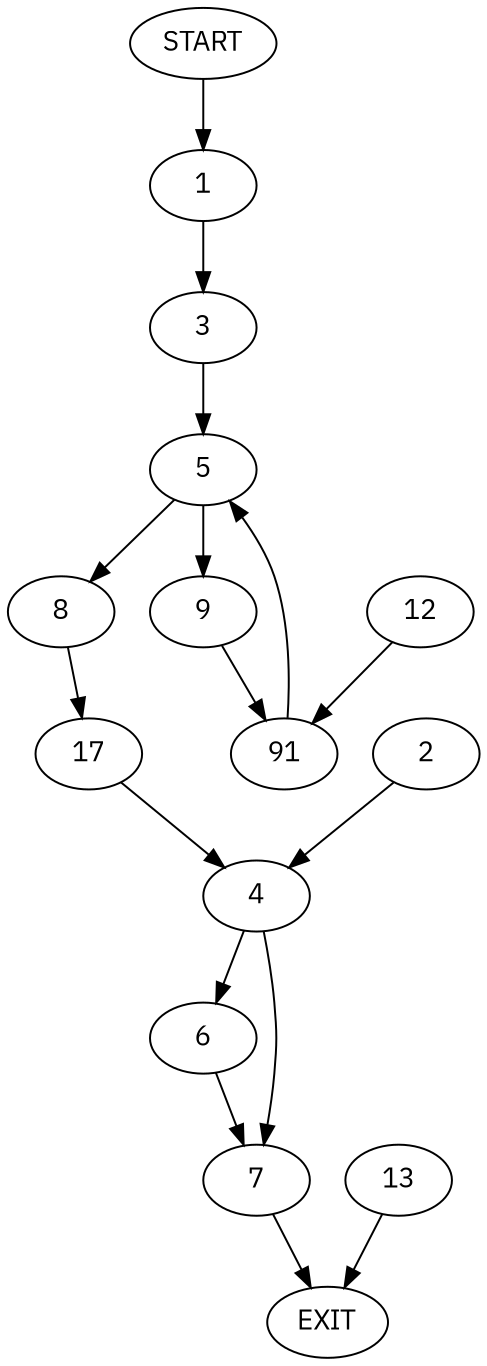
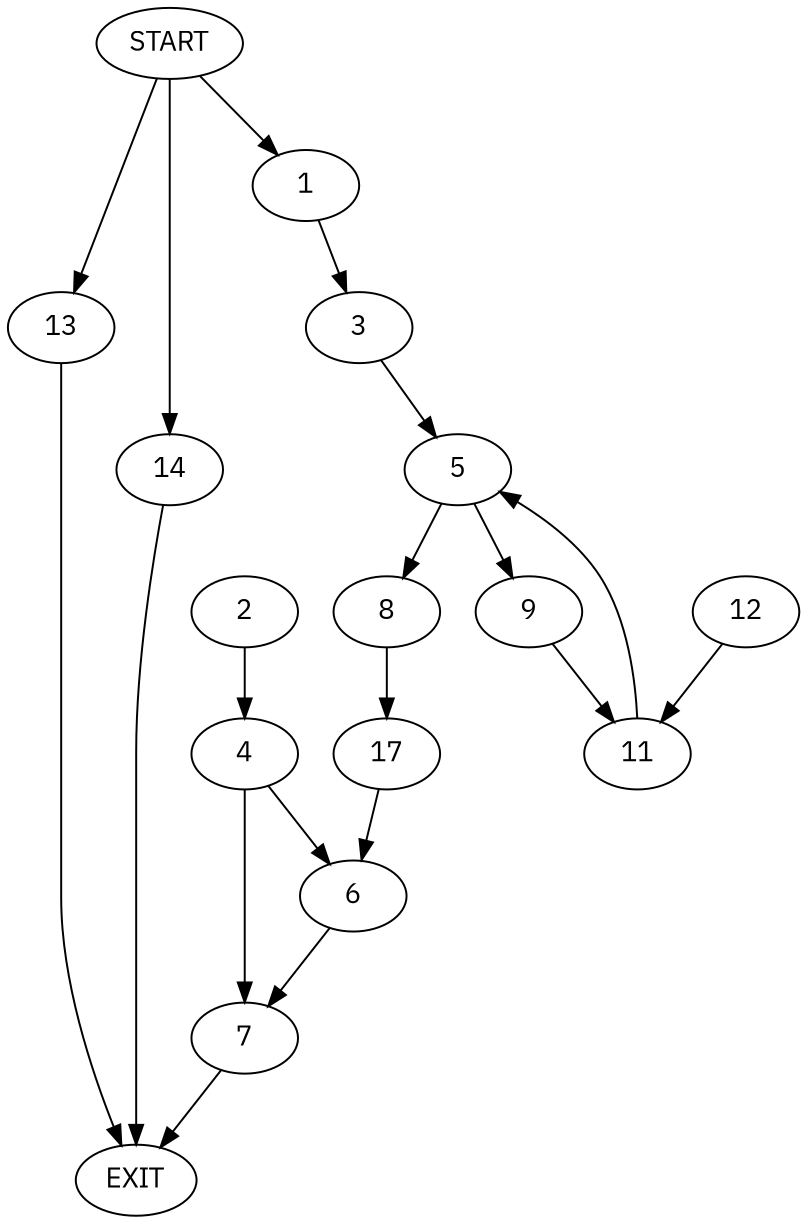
none -> (119, 176)
none -> (170, 470)
(284, 754) -> (637, 754)
(165, 819) -> (372, 815)
